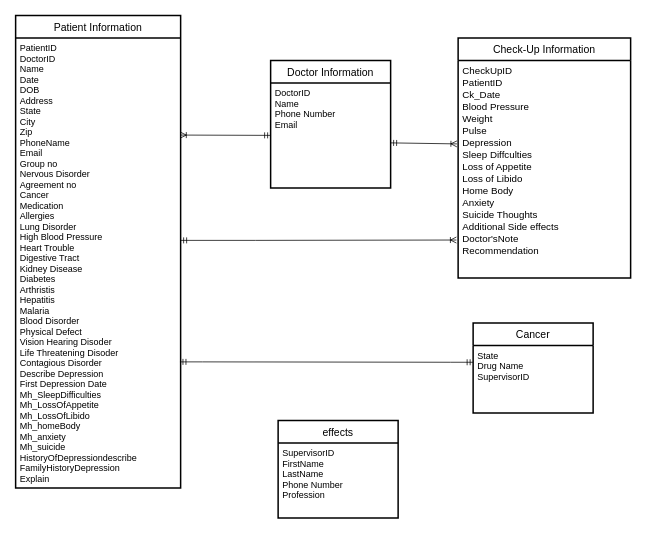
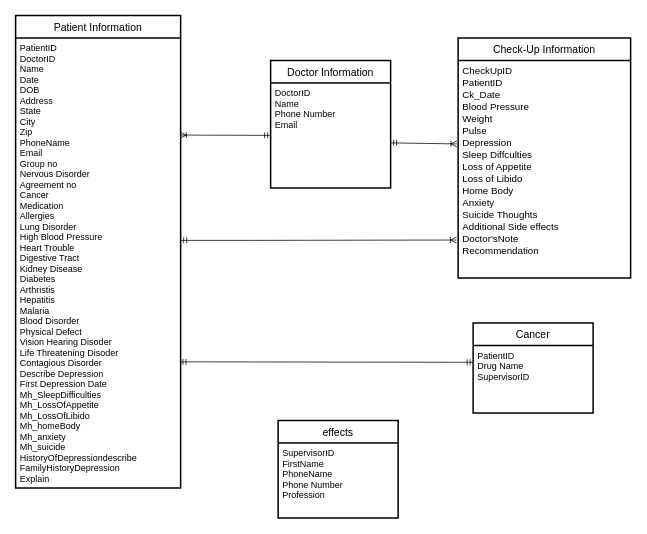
(490, 356) -> (499, 356)
(311, 453) -> (311, 453)
